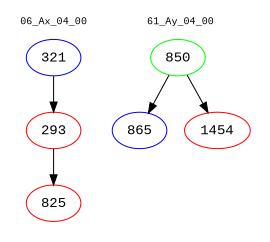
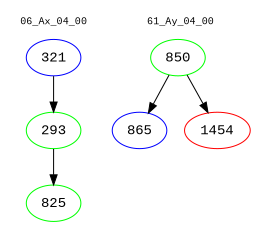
(54, 130) -> (54, 130)
(54, 203) -> (54, 203)
